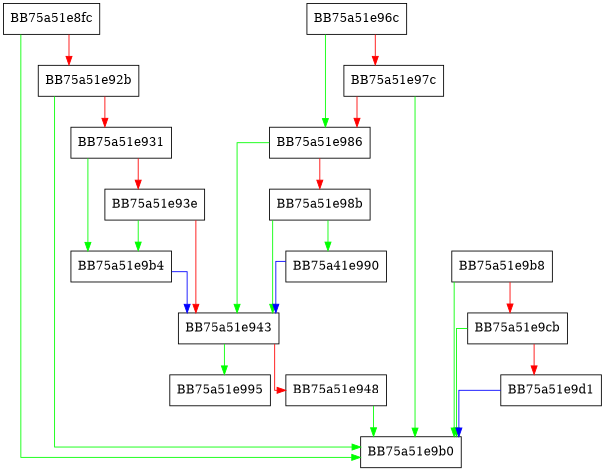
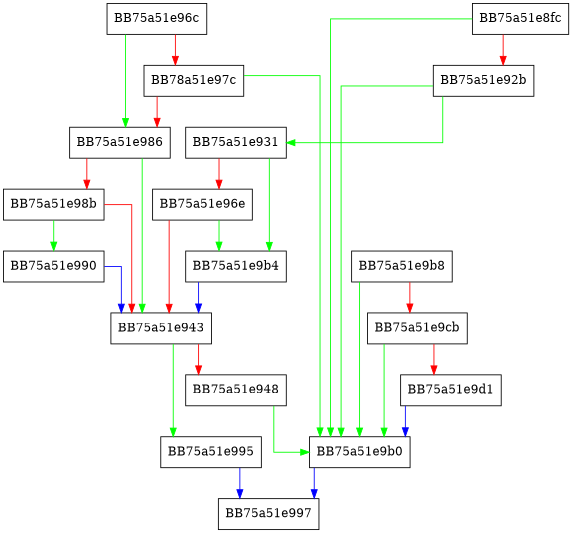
(394, 81) -> (194, 81)
(105, 107) -> (392, 143)
(155, 205) -> (202, 205)
(273, 256) -> (132, 241)
(336, 267) -> (54, 267)
none -> (269, 514)
